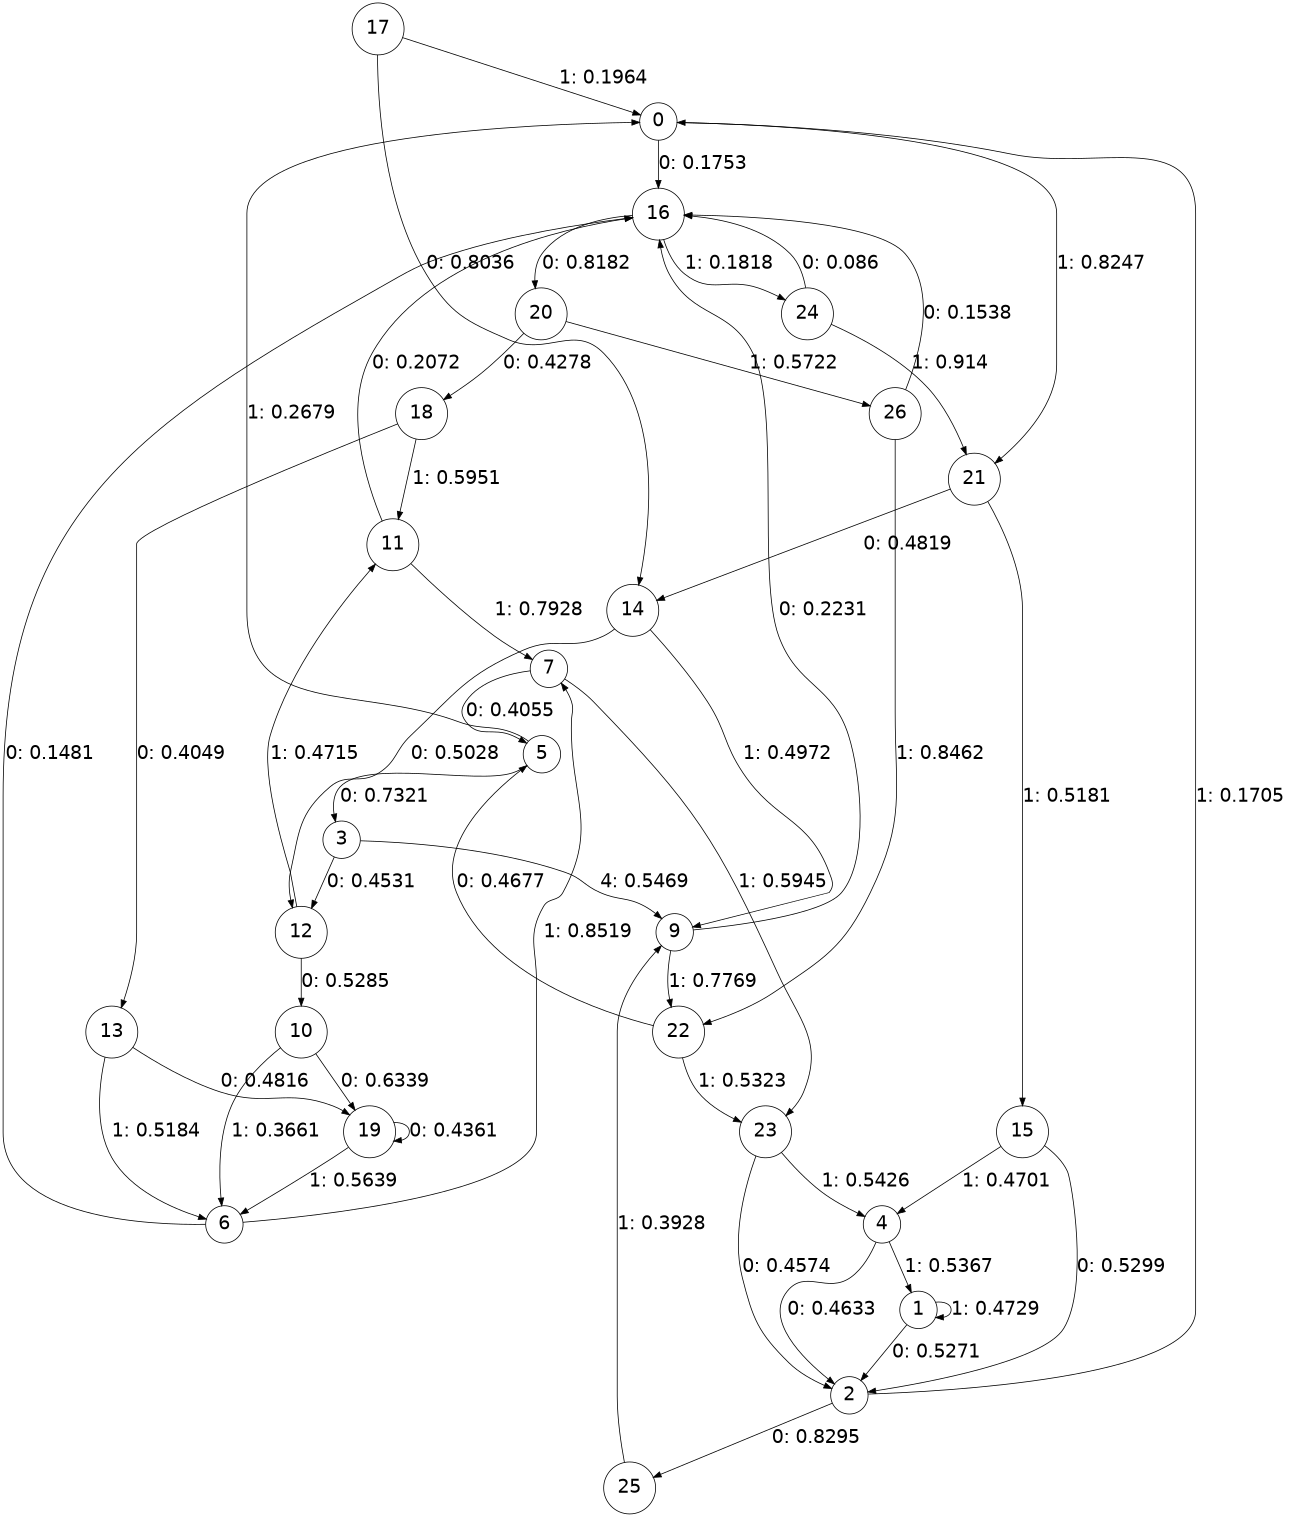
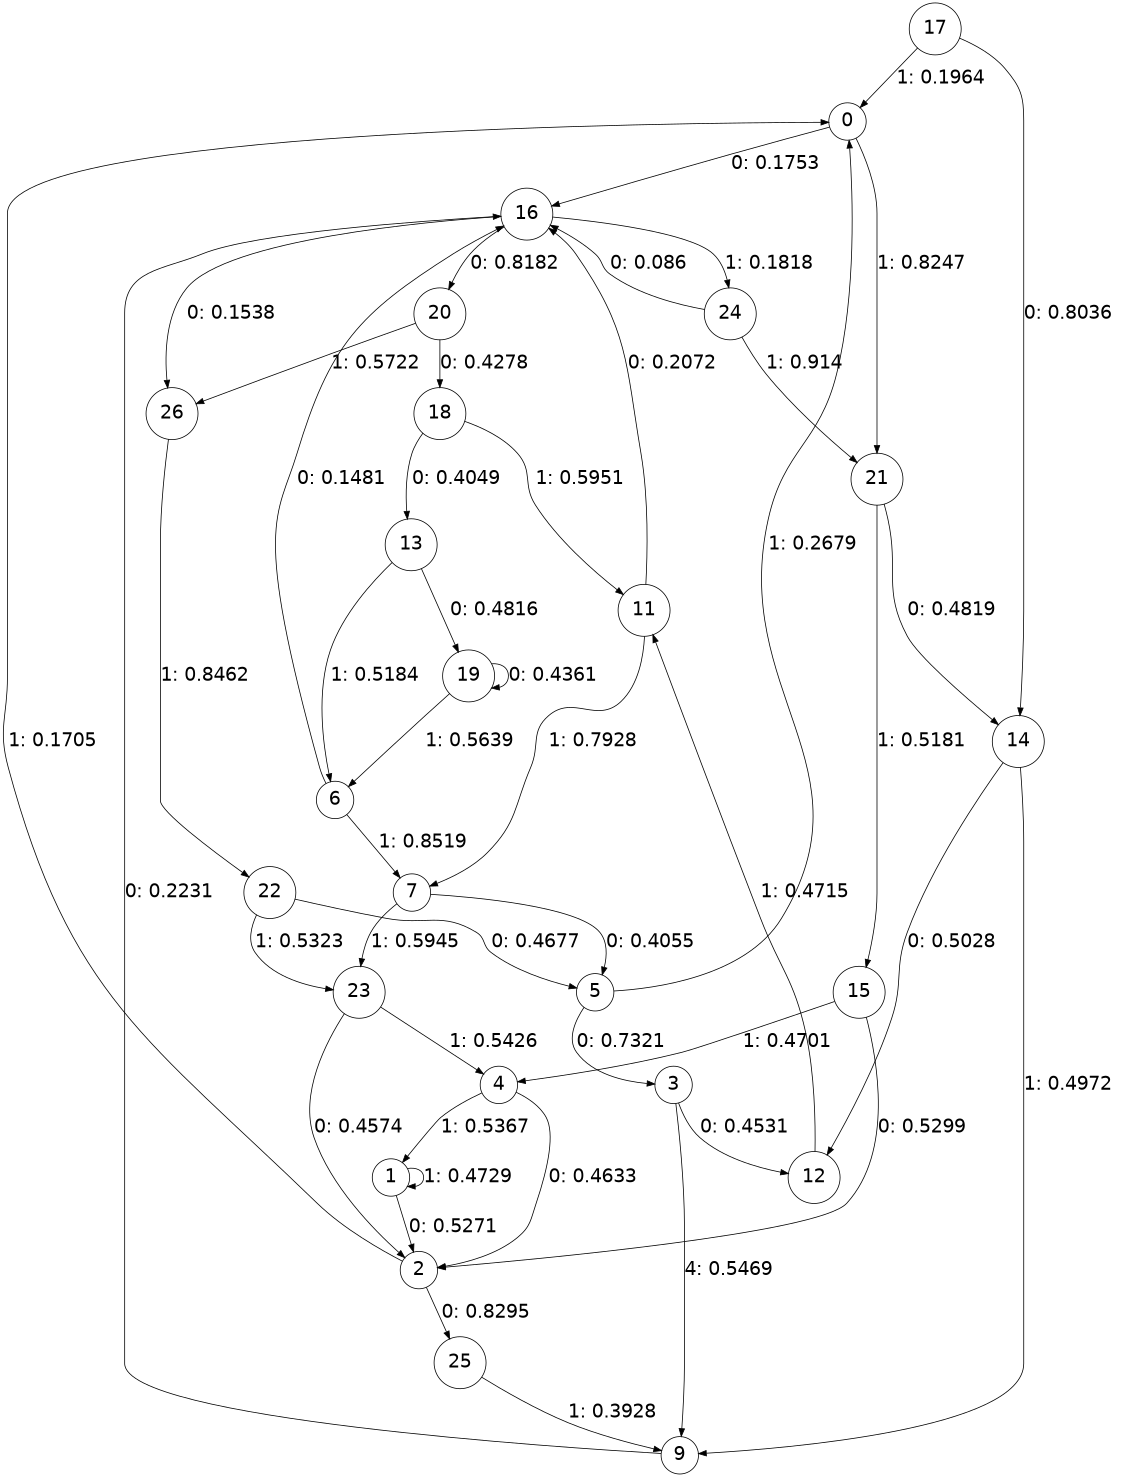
(871, 235) -> (291, 244)
(668, 975) -> none
(301, 1032) -> none
